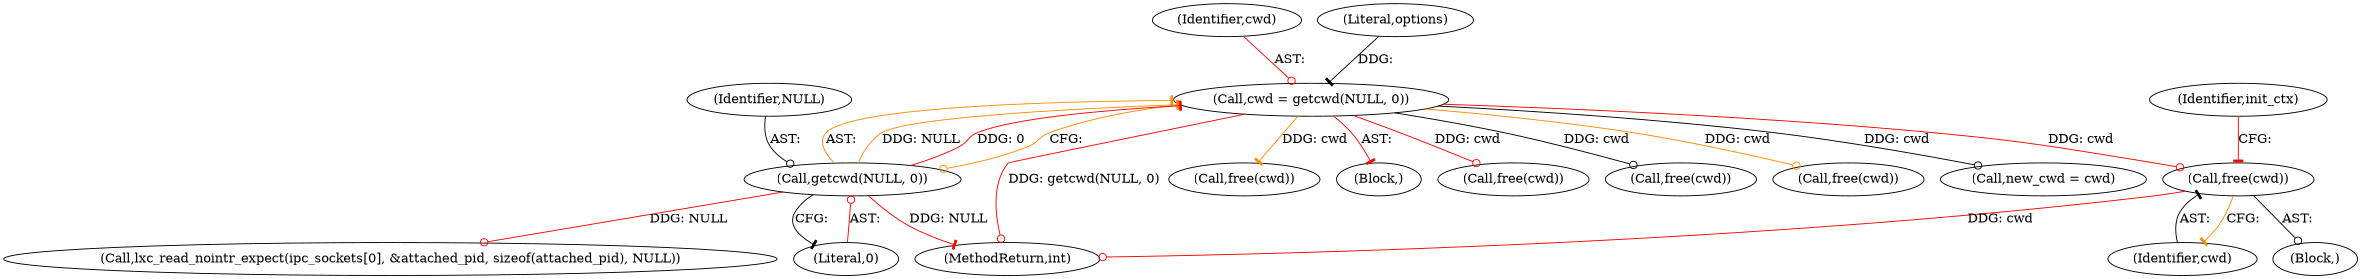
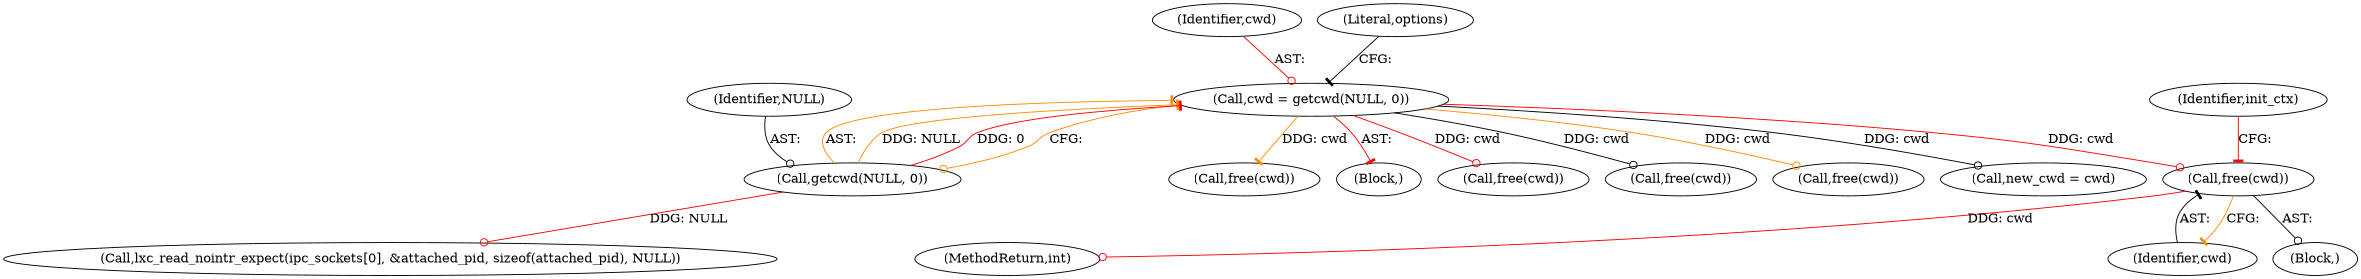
(1377, 60) -> (1377, 60)
(1090, 146) -> none
(907, 225) -> none
(846, 259) -> none
